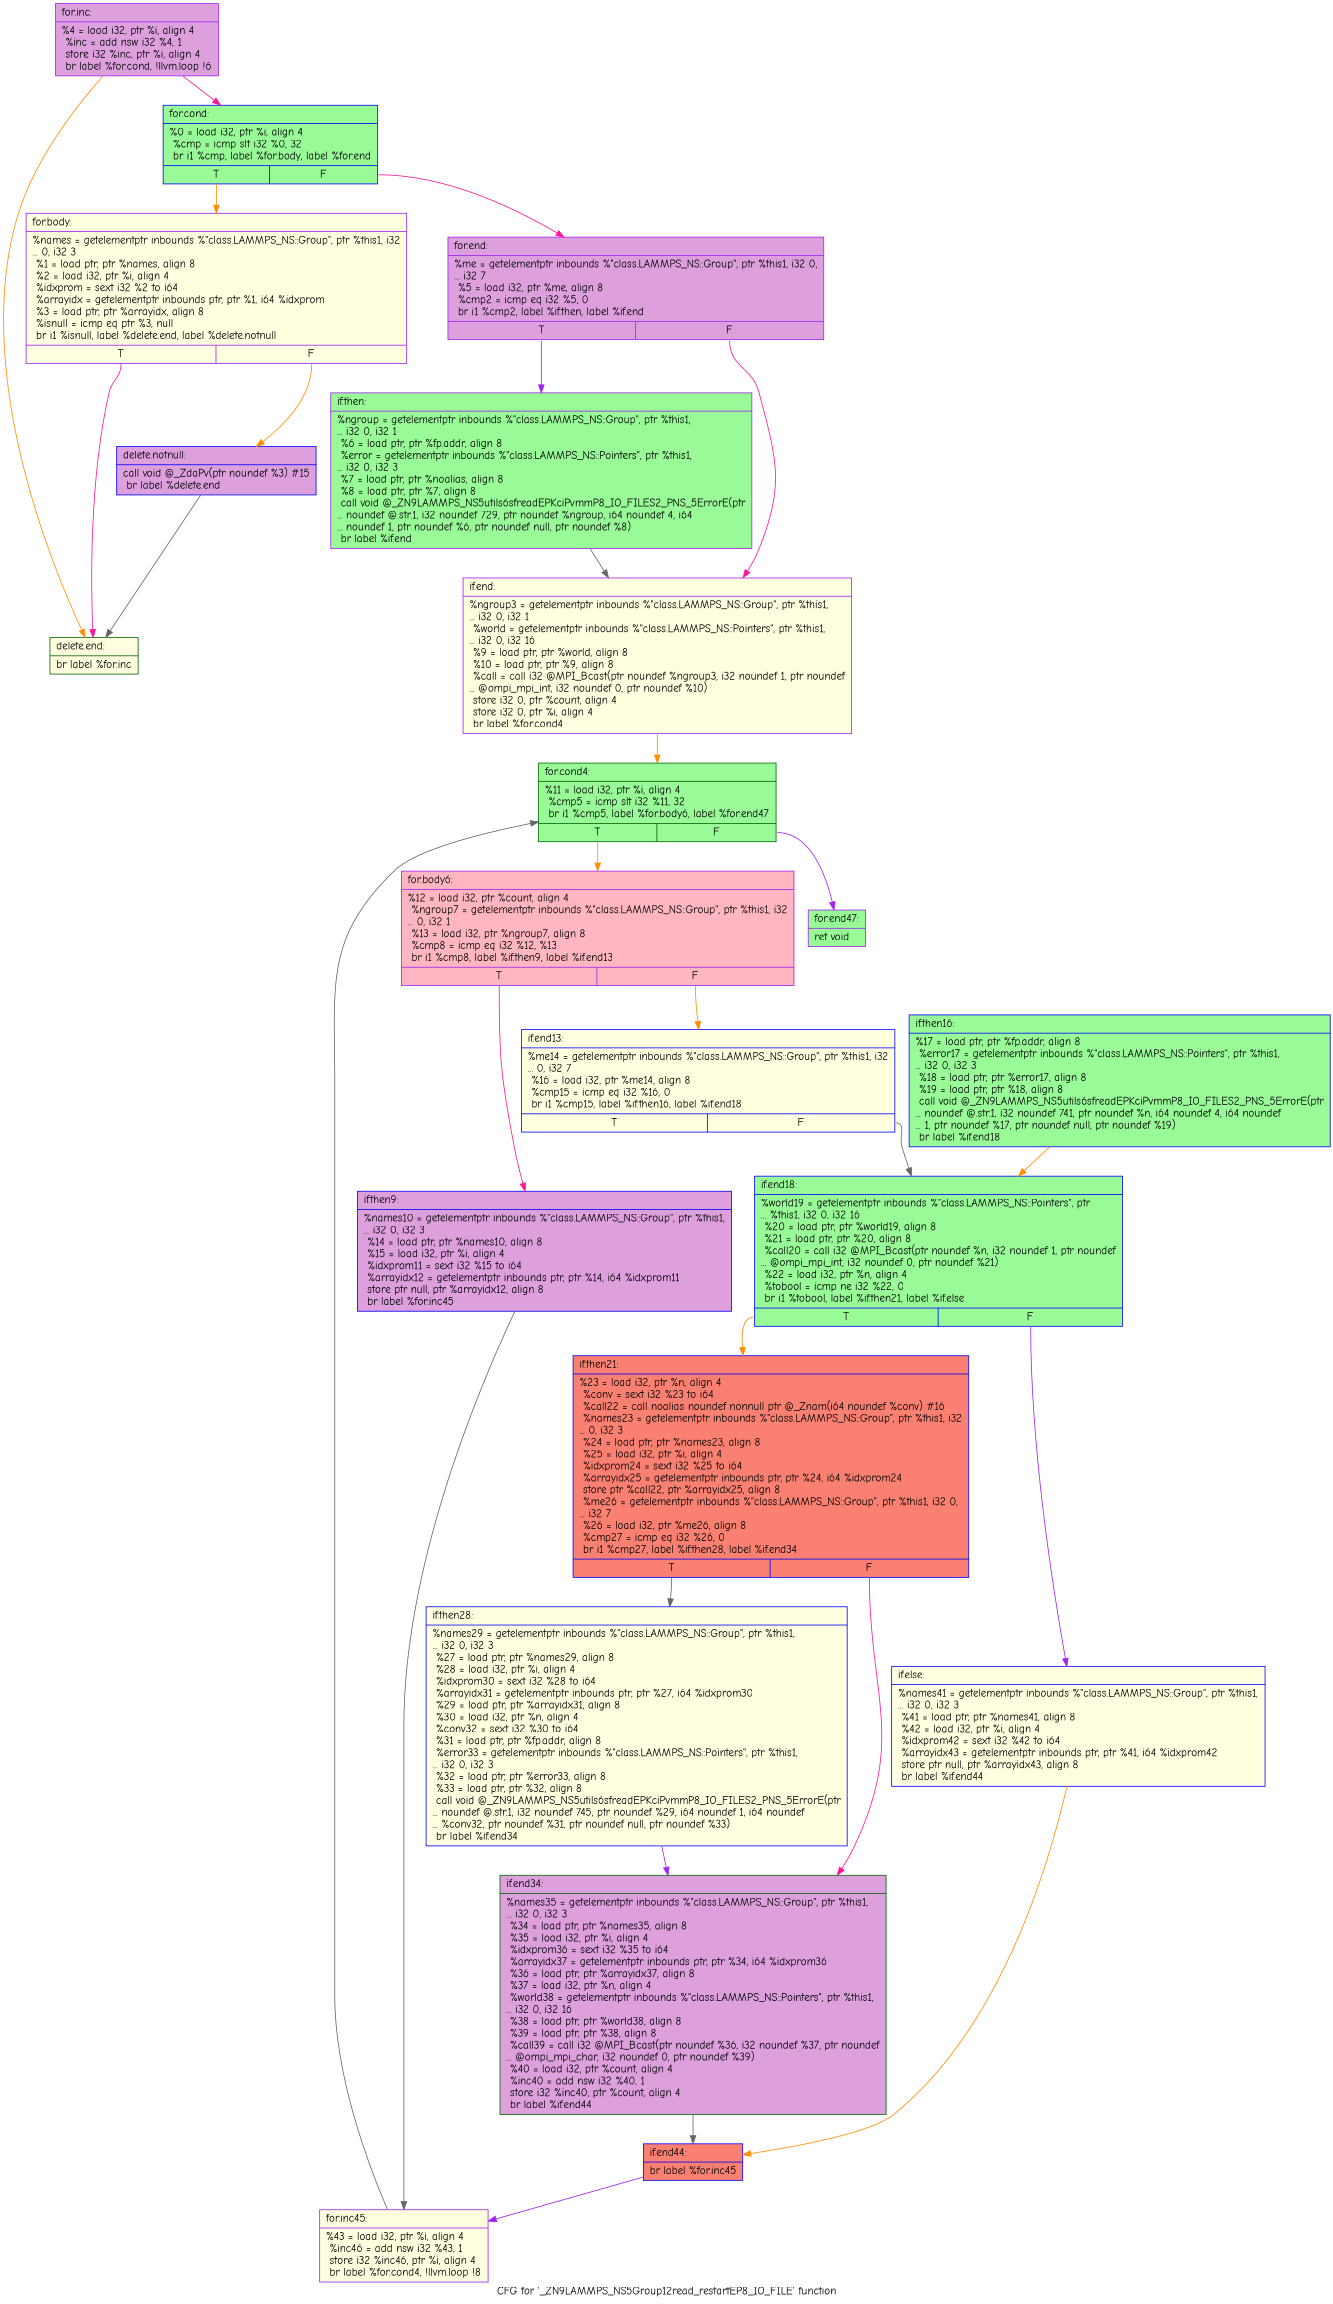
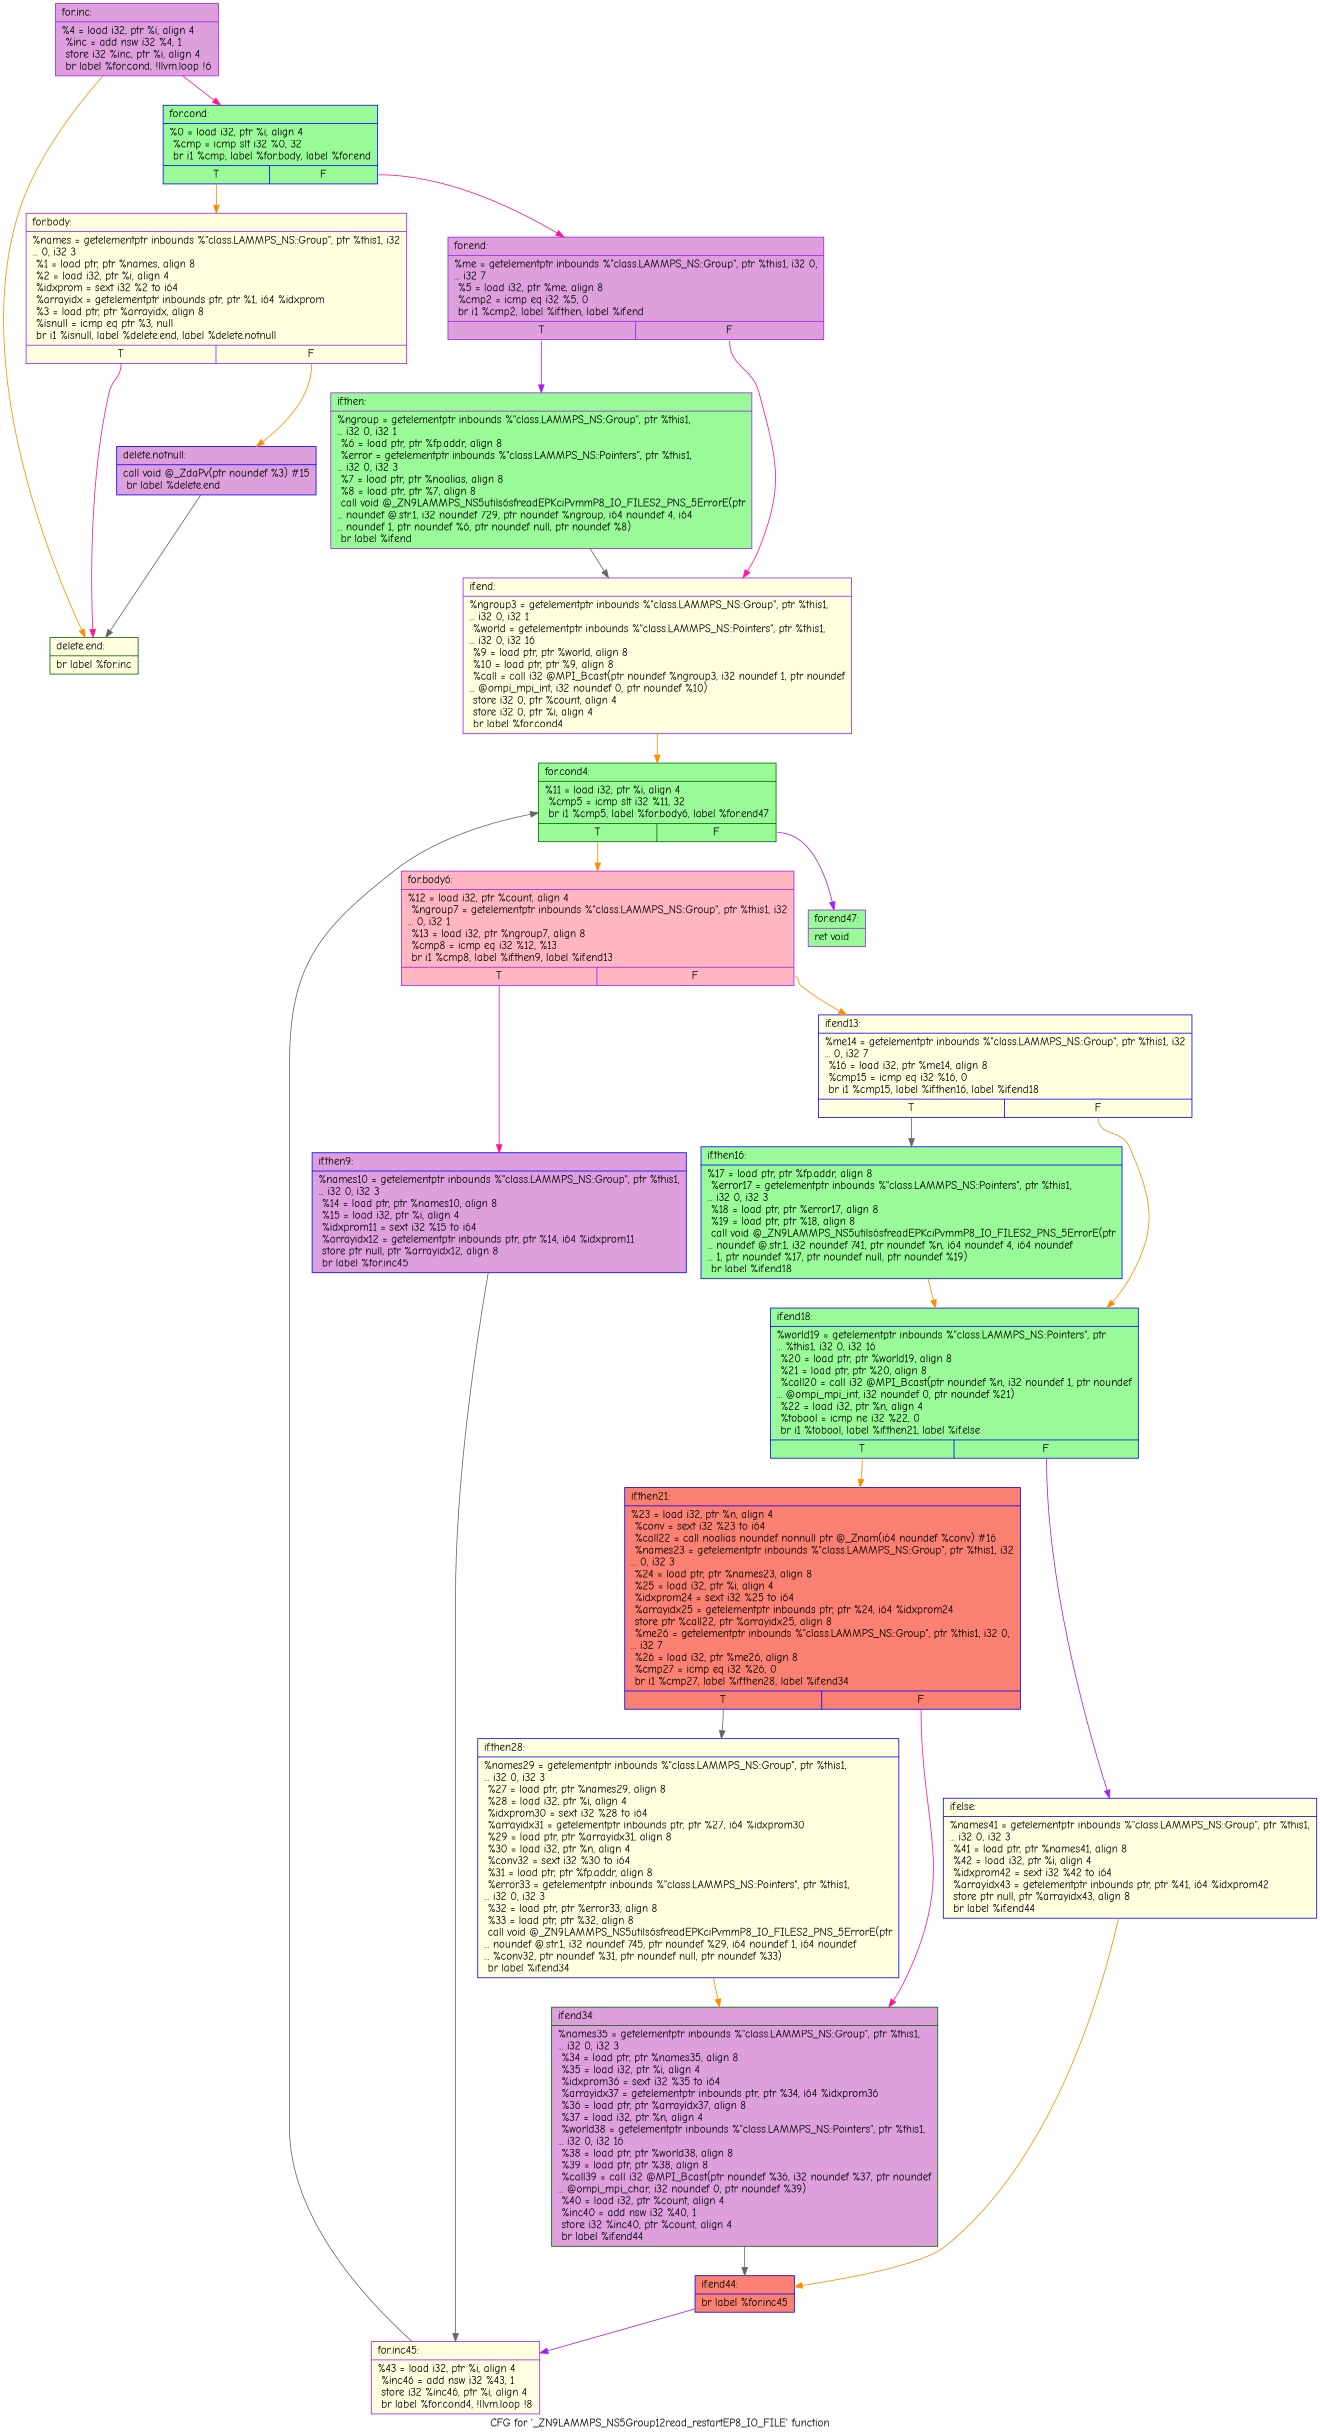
none -> (912, 1128)
(901, 1144) -> (1148, 1205)
(664, 1857) -> (716, 1989)
